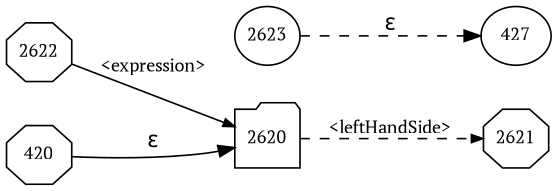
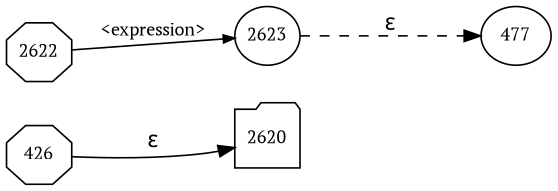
(516, 36) -> (516, 36)
(148, 93) -> (148, 44)
(516, 139) -> none
(39, 155) -> (39, 155)
